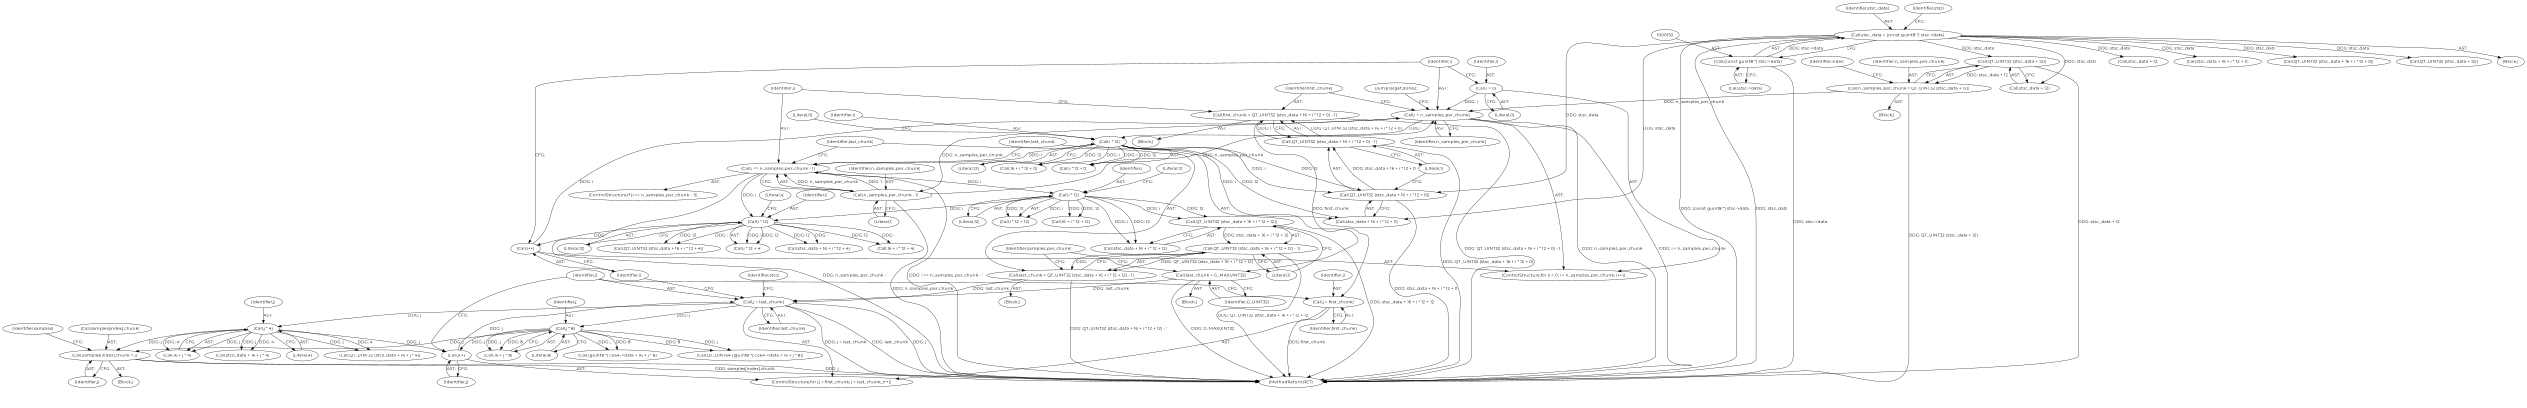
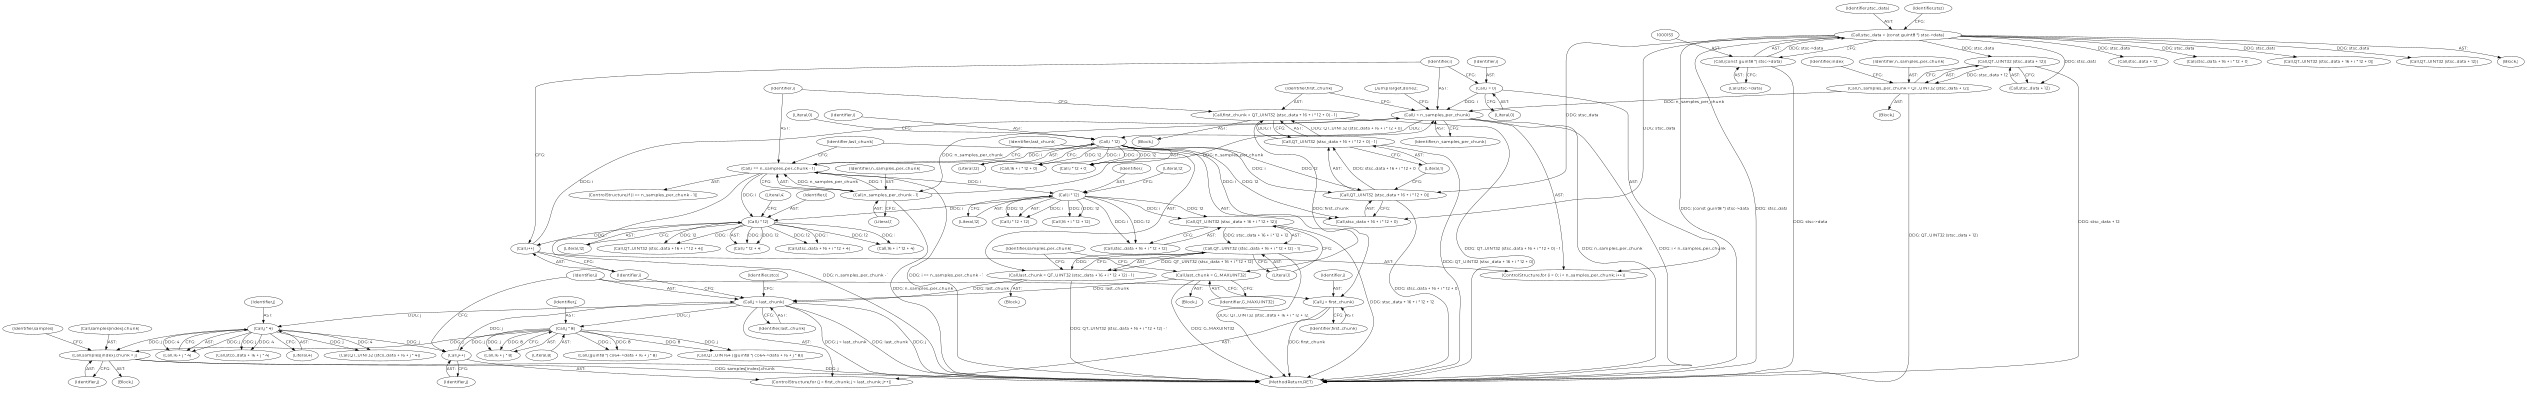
(1247, 302) -> (1247, 302)
(573, 346) -> none
